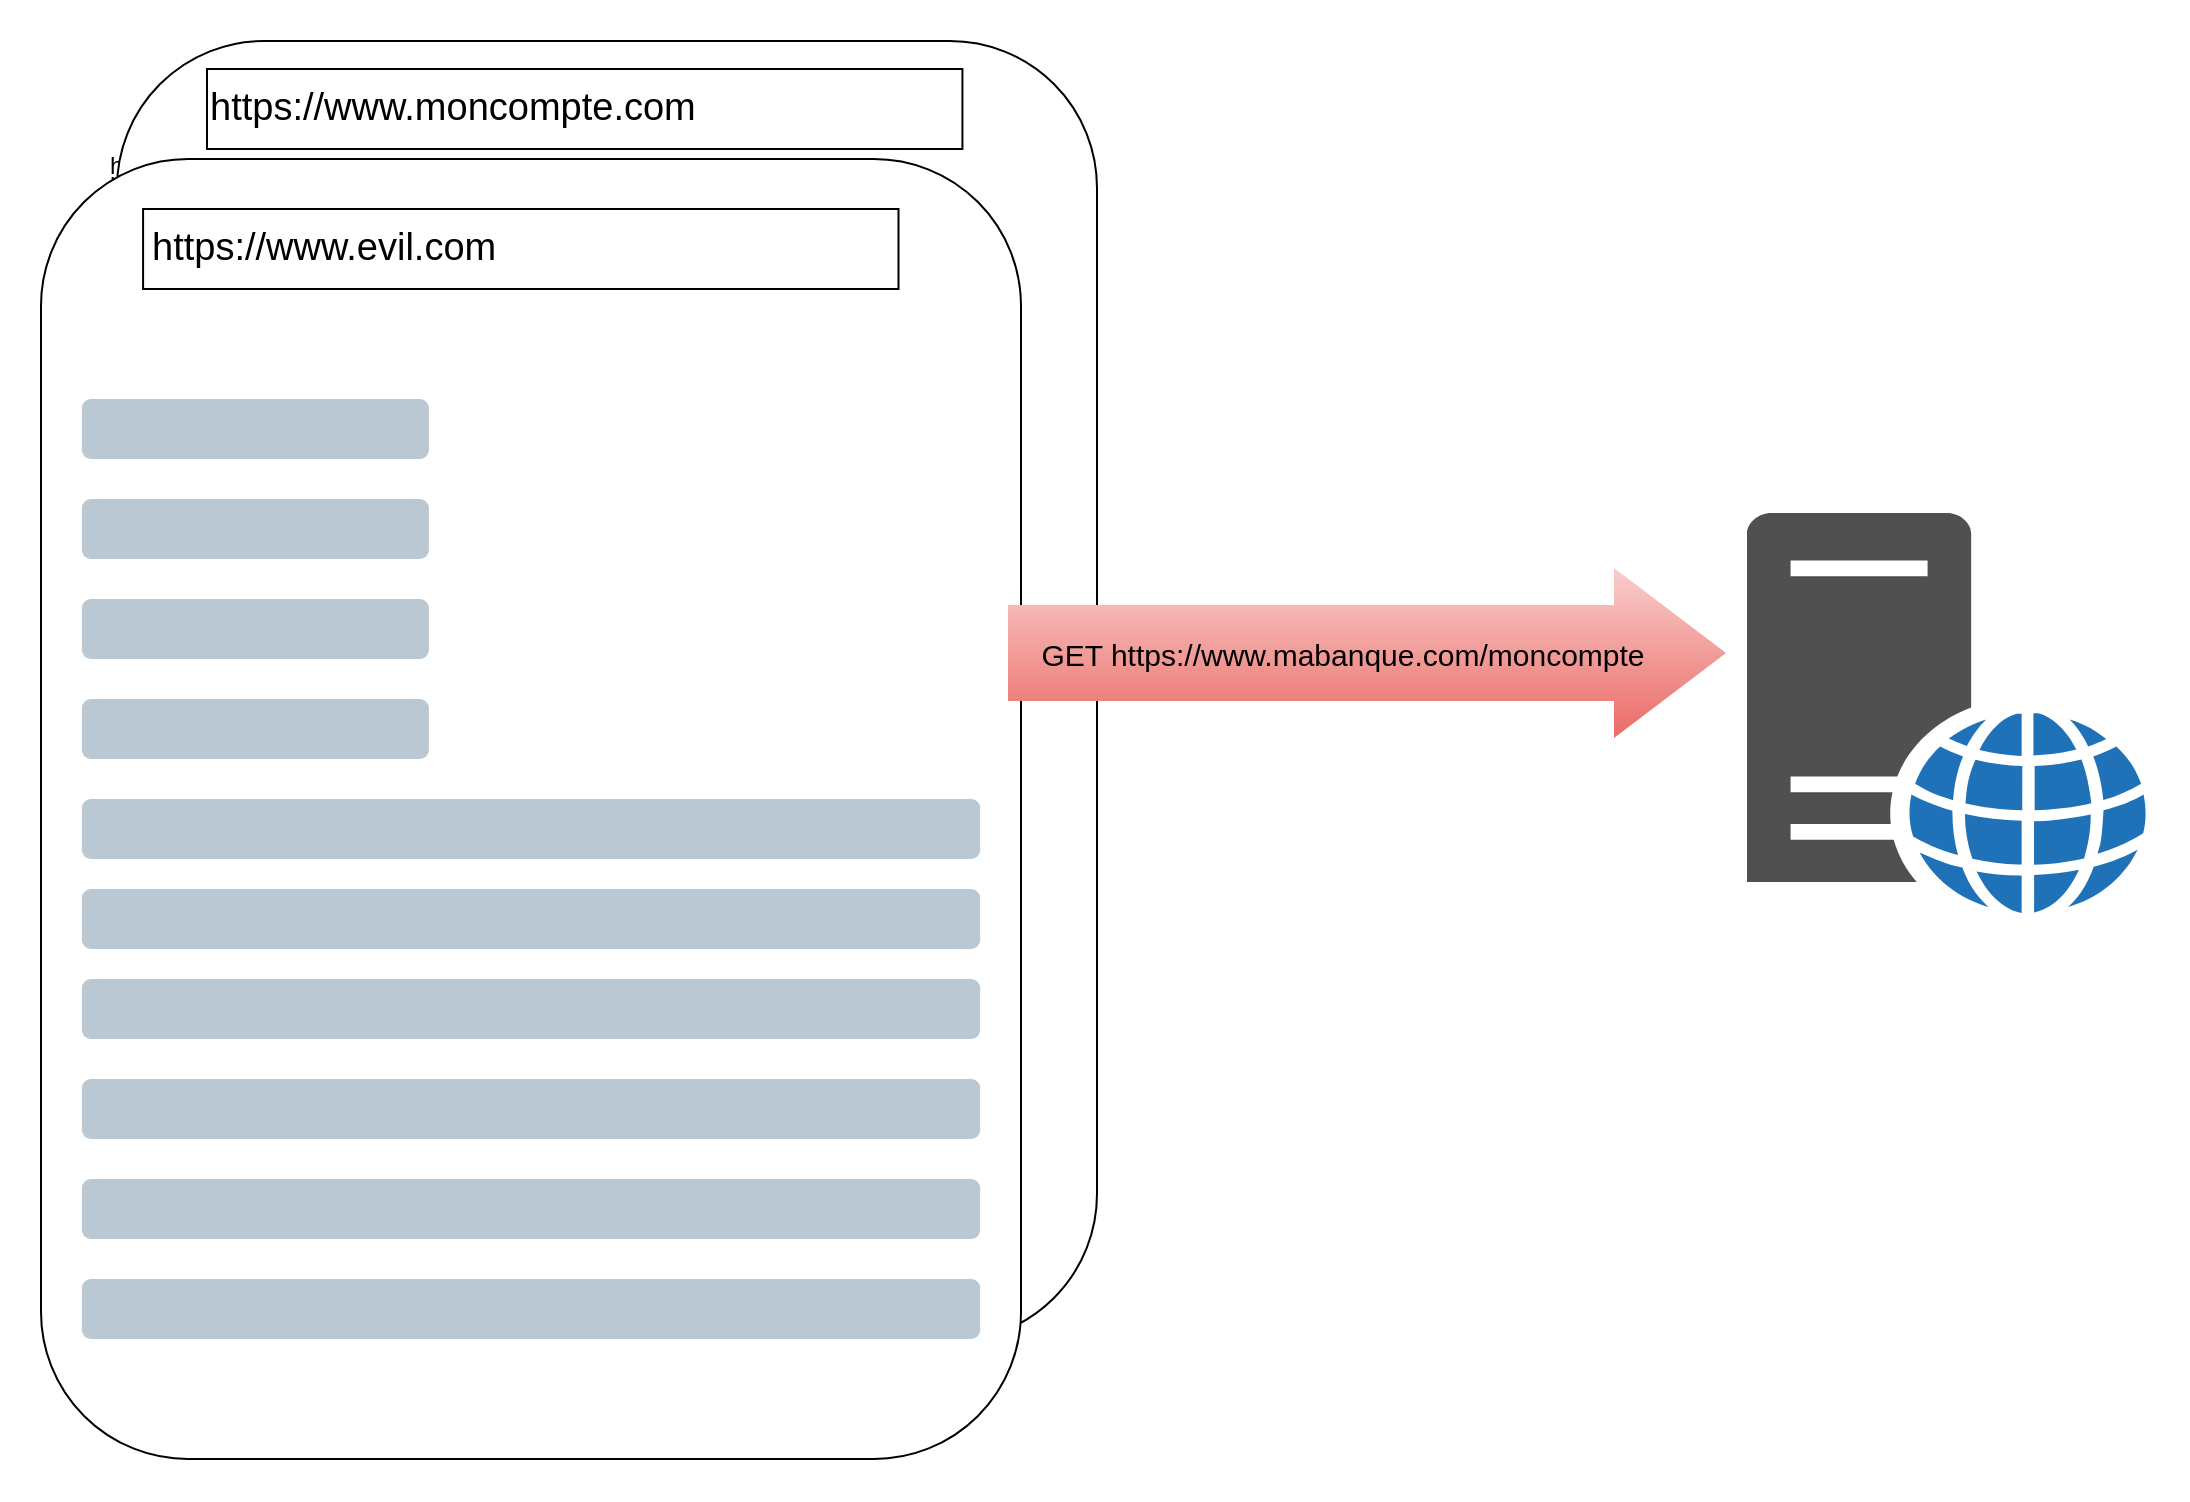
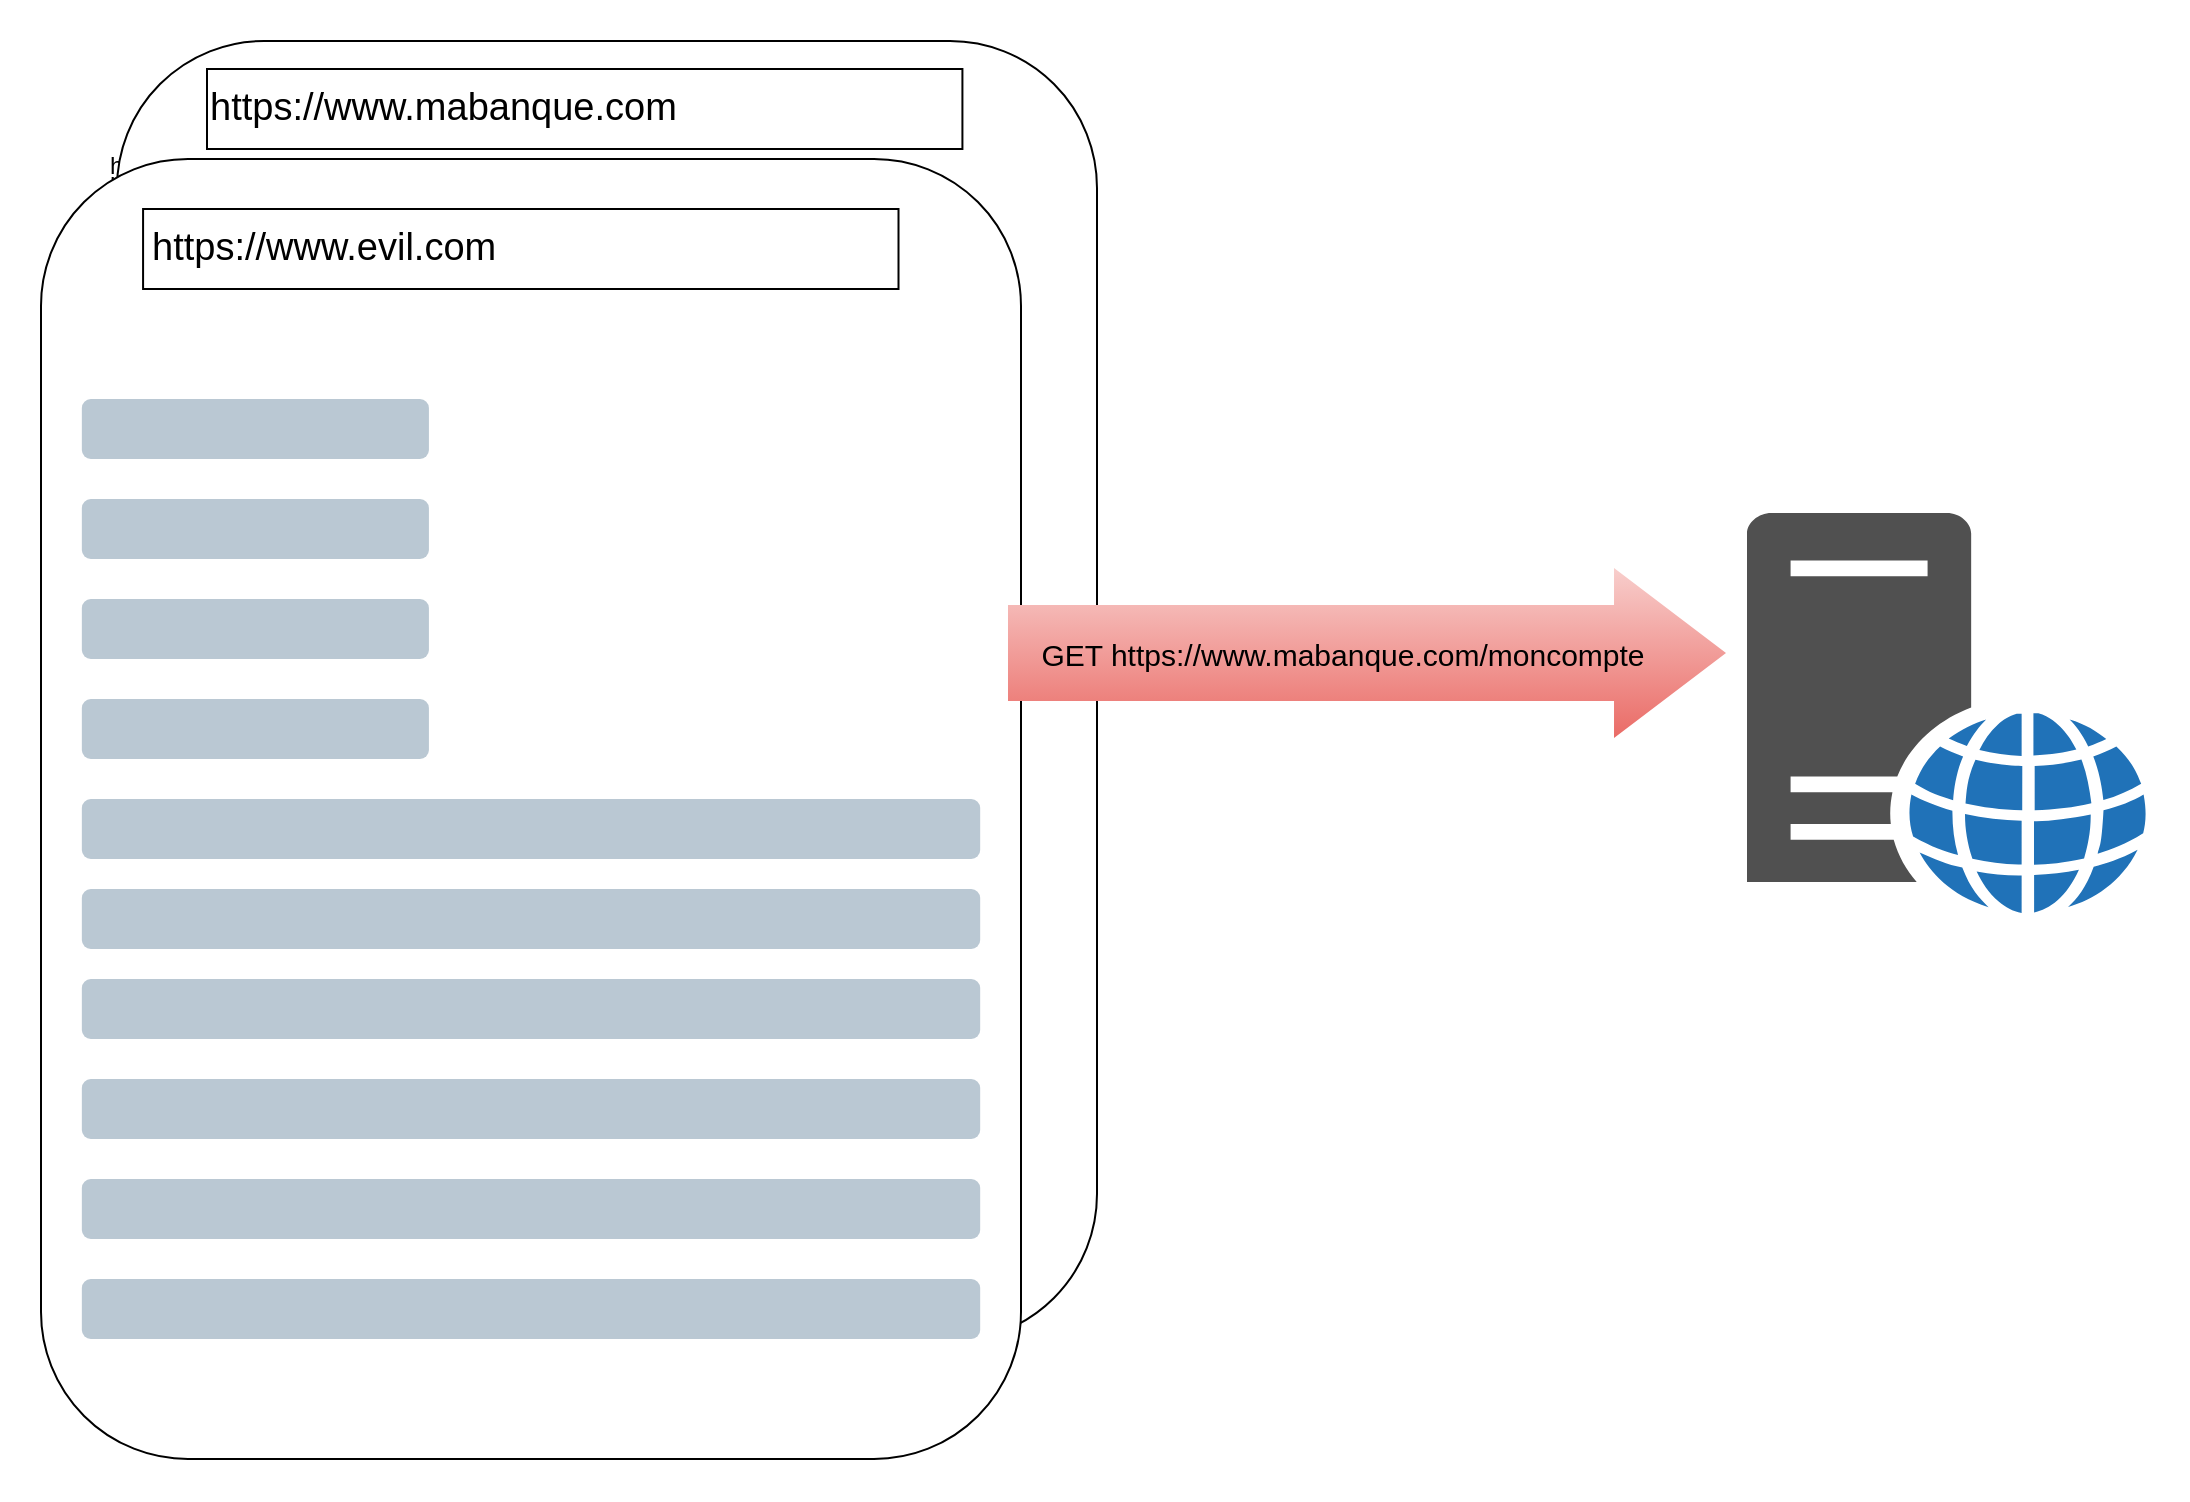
(370, 109) -> (363, 109)
